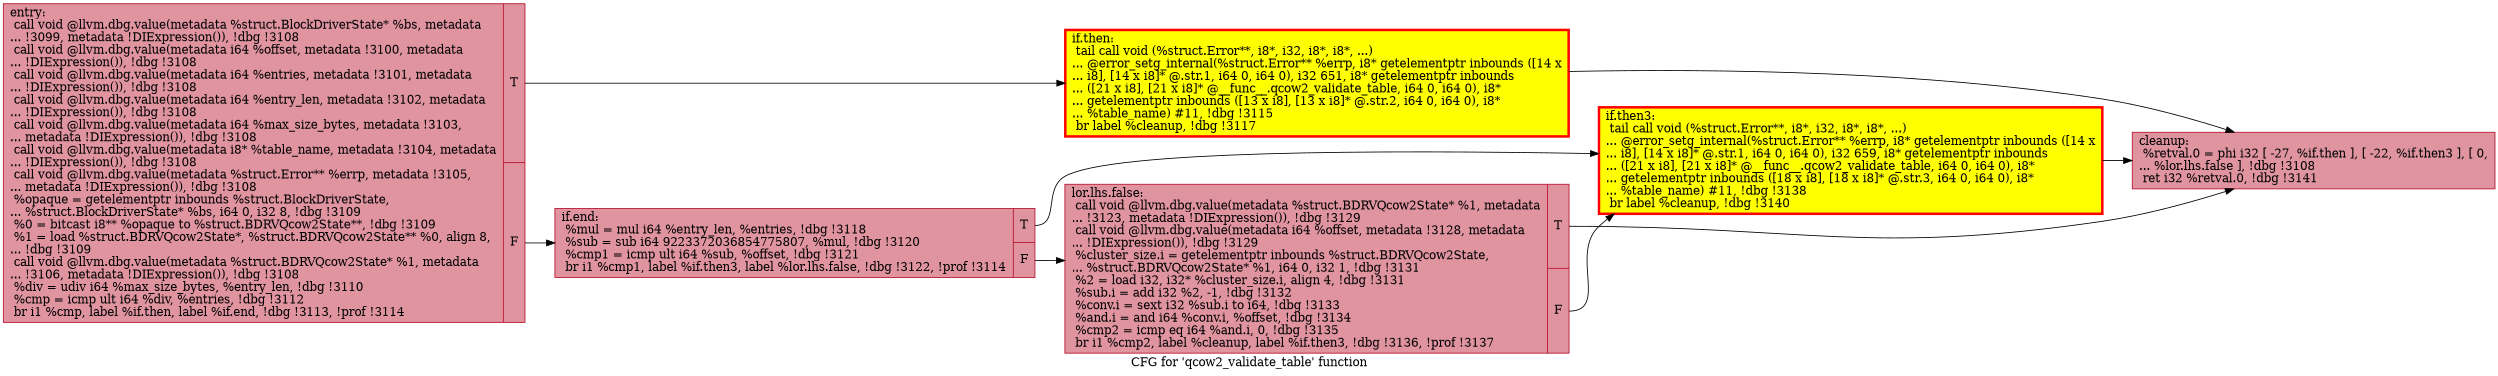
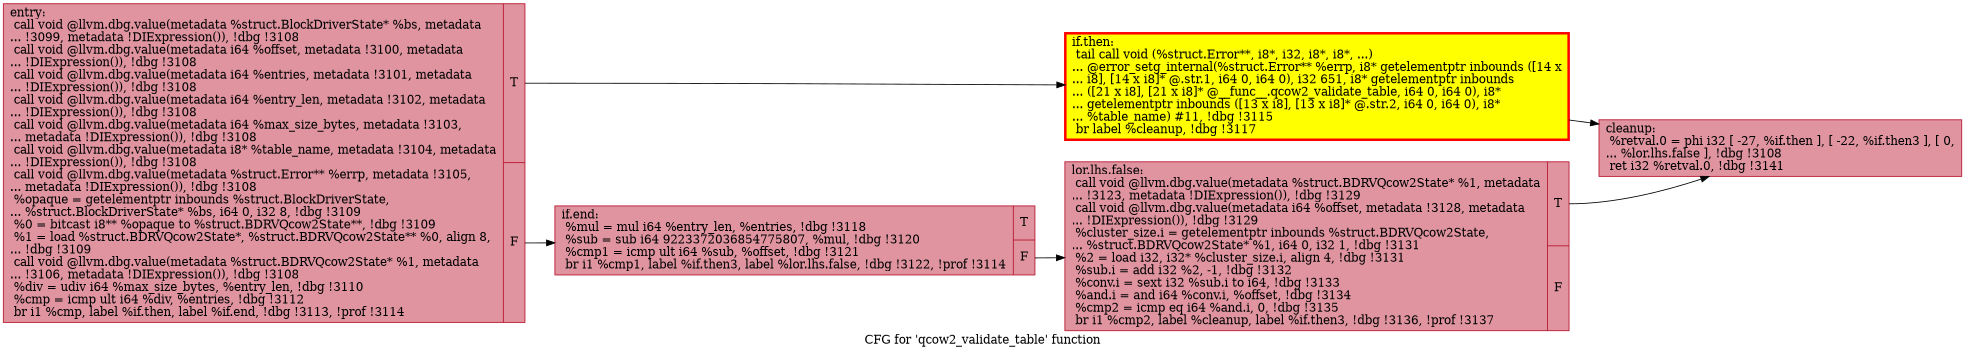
(1851, 161) -> none
